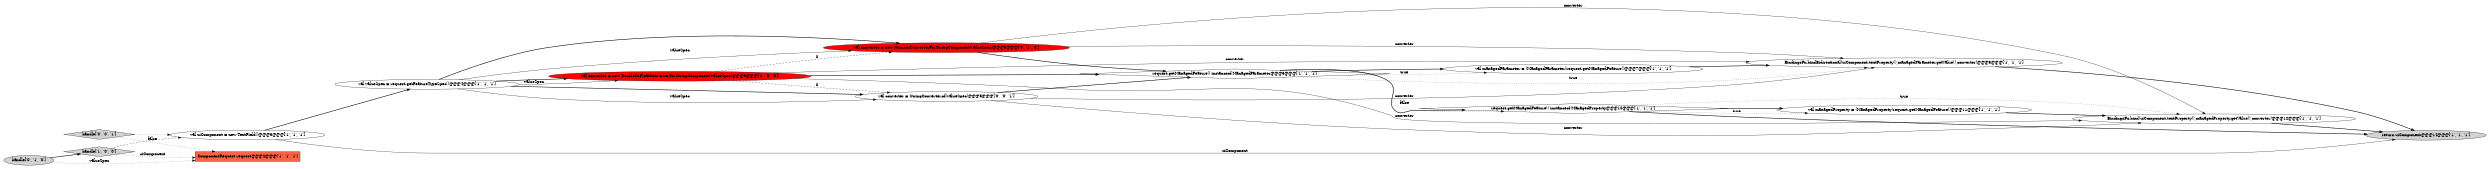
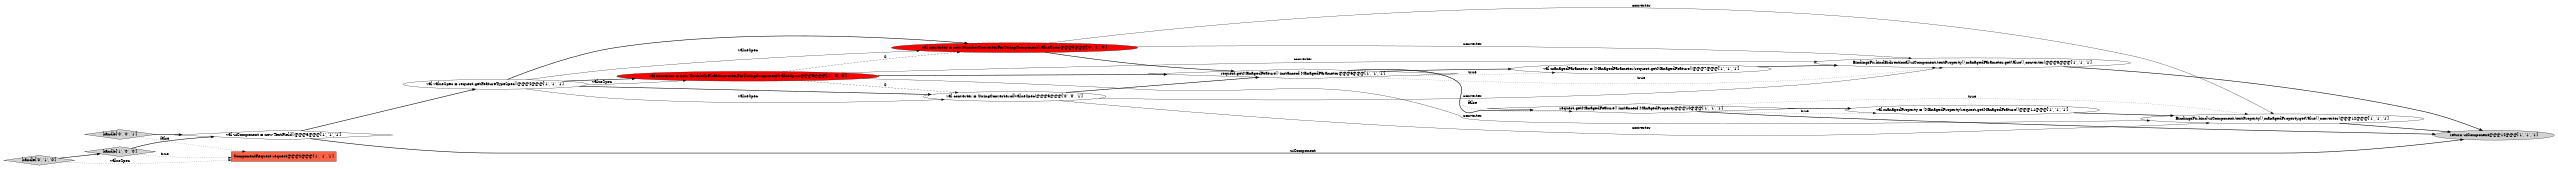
(151, 135) -> (167, 135)
(248, 135) -> (284, 135)
(139, 142) -> (173, 140)
(1334, 153) -> (1385, 153)
(152, 154) -> (165, 154)
(29, 160) -> (39, 160)
